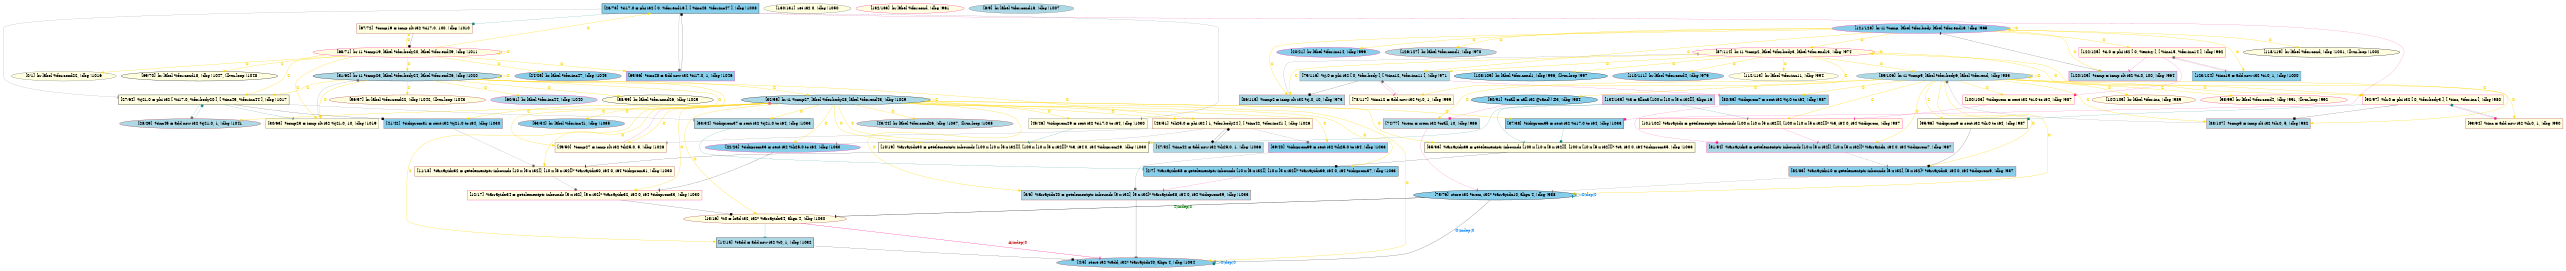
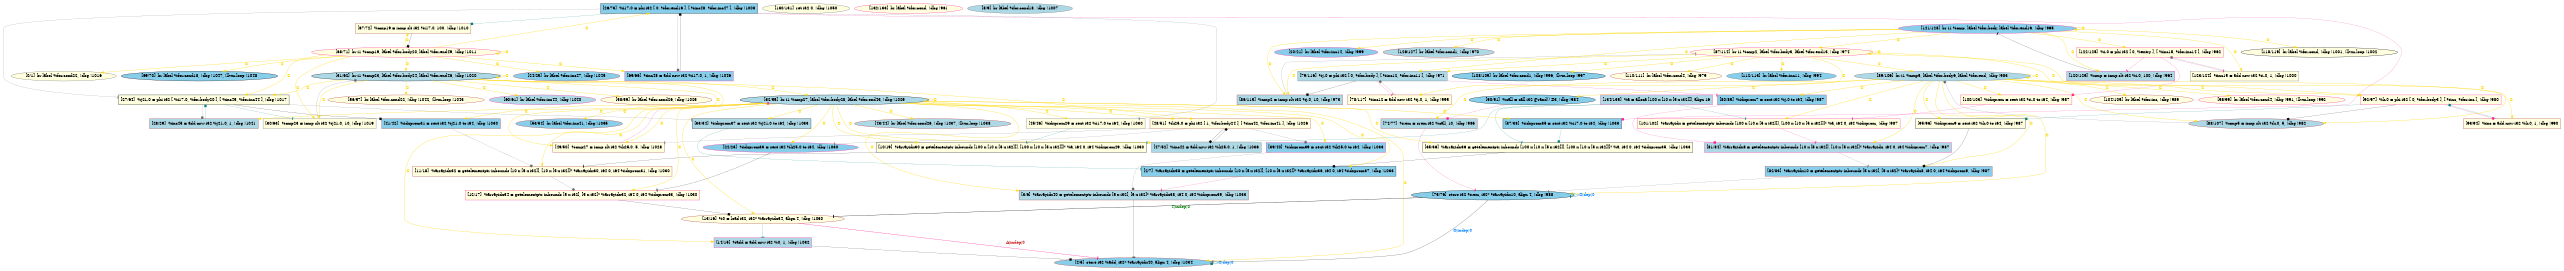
(199, 76) -> (199, 76)
(1668, 76) -> (1666, 76)
(1784, 76) -> (1781, 76)
(2247, 76) -> (2244, 76)
(658, 100) -> (656, 100)
(190, 124) -> (204, 124)
(2258, 124) -> (2256, 124)
(765, 243) -> (763, 243)
